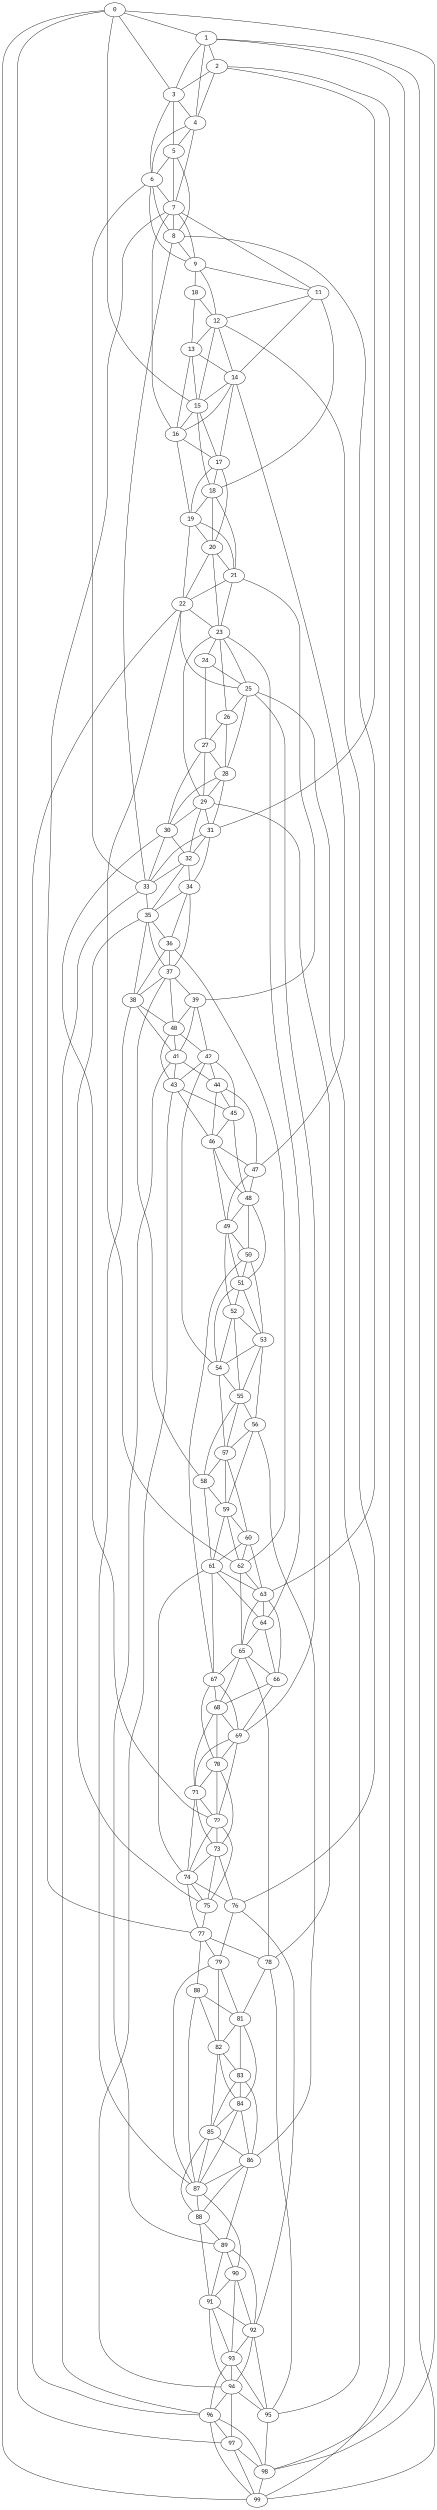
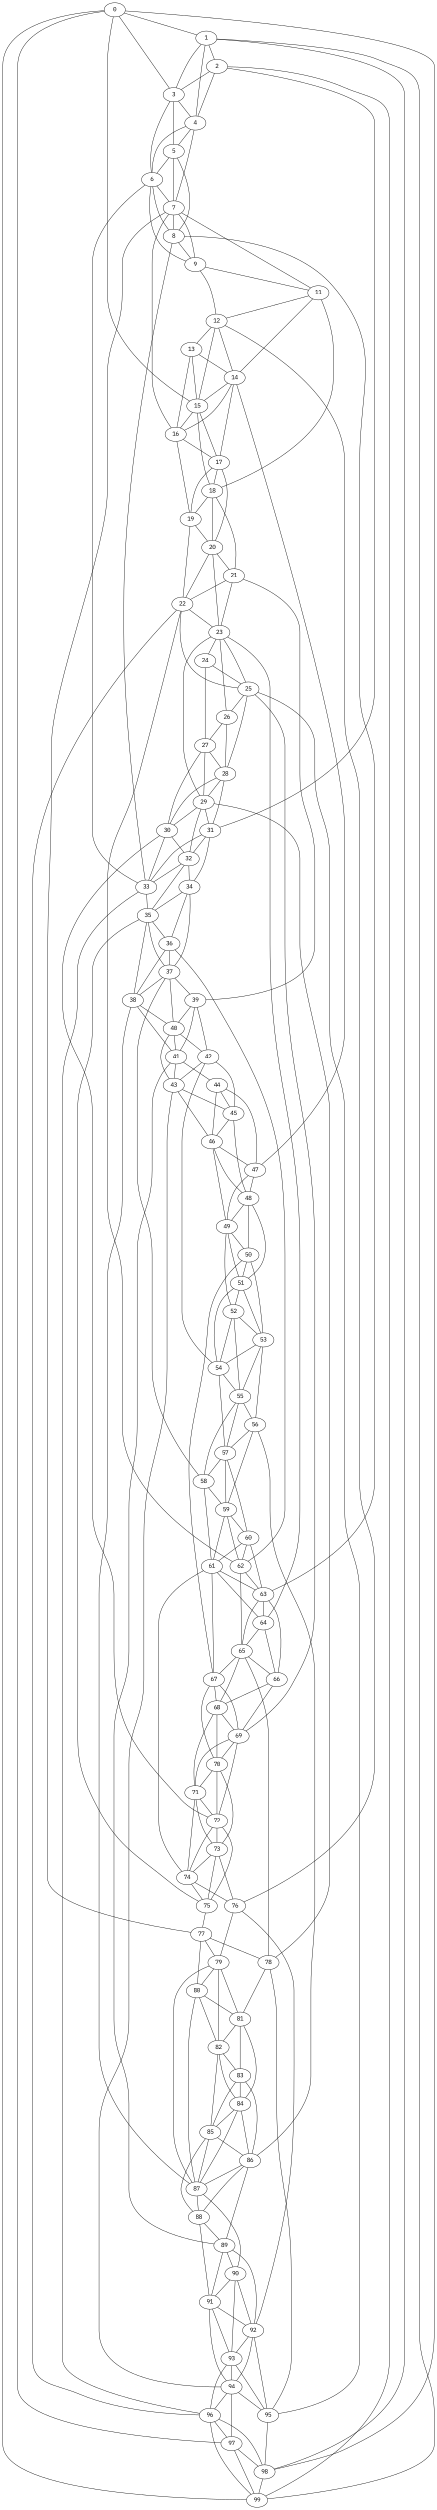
(195, 293) -> none
(226, 539) -> none
(213, 1071) -> none
(191, 1907) -> none
none -> (208, 1977)
